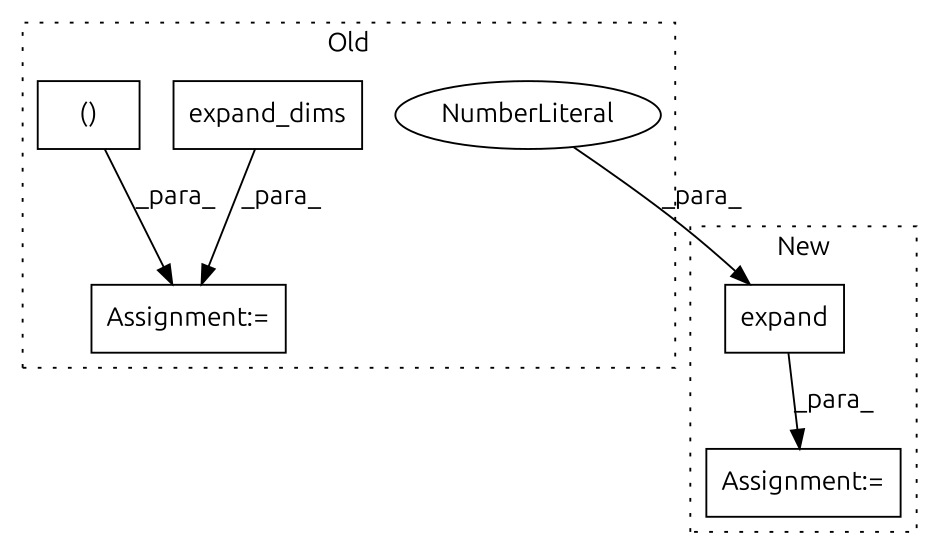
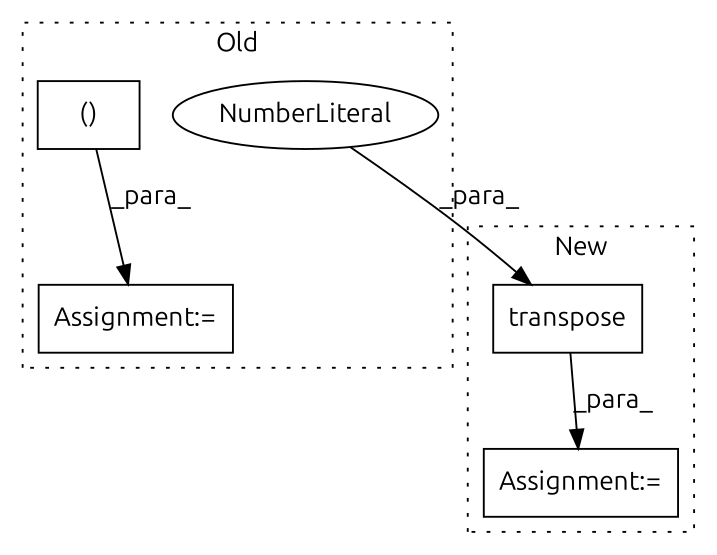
(268, 115) -> none
(785, 319) -> (568, 319)
